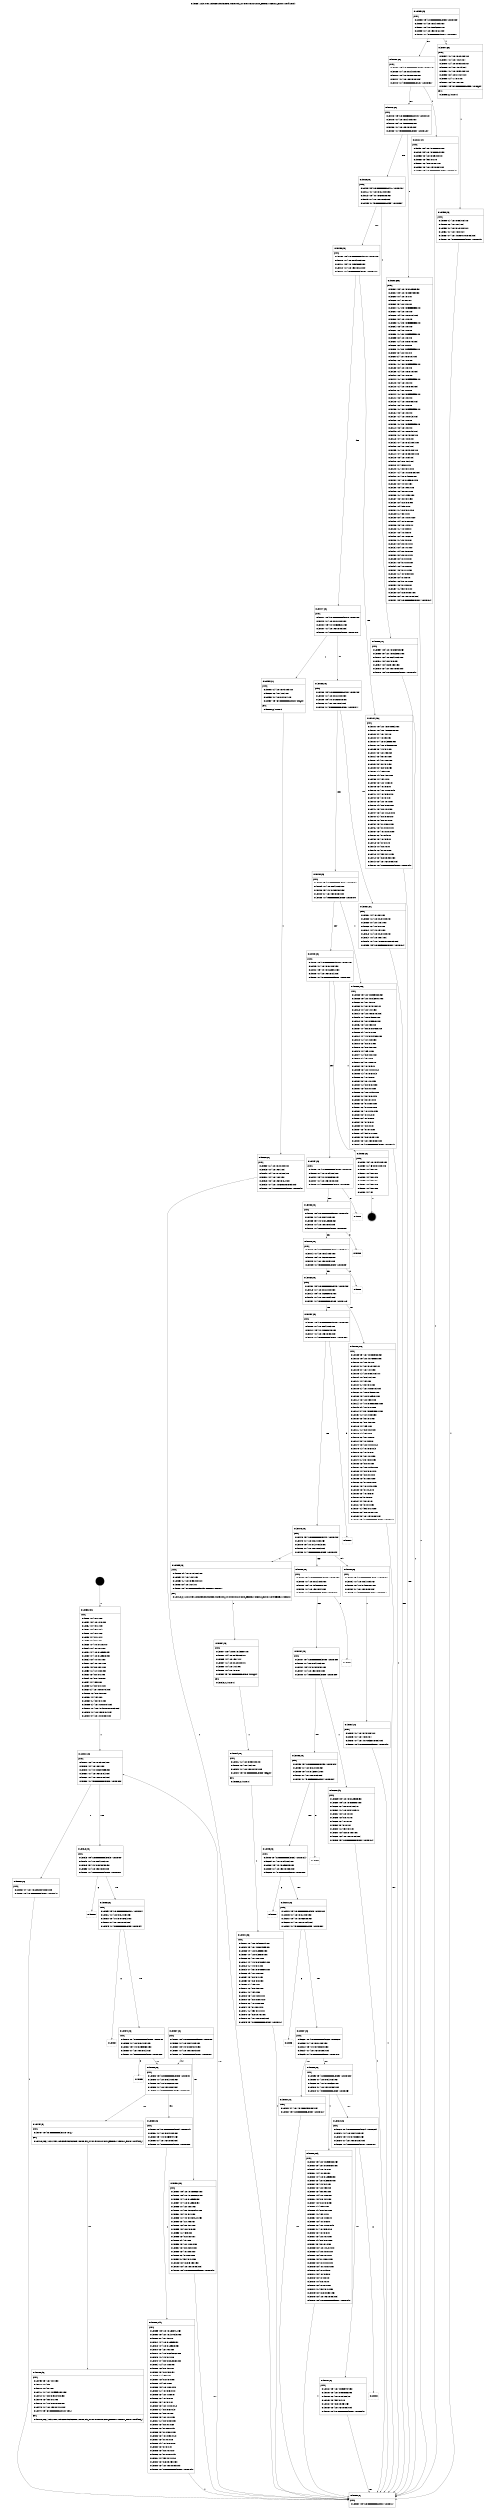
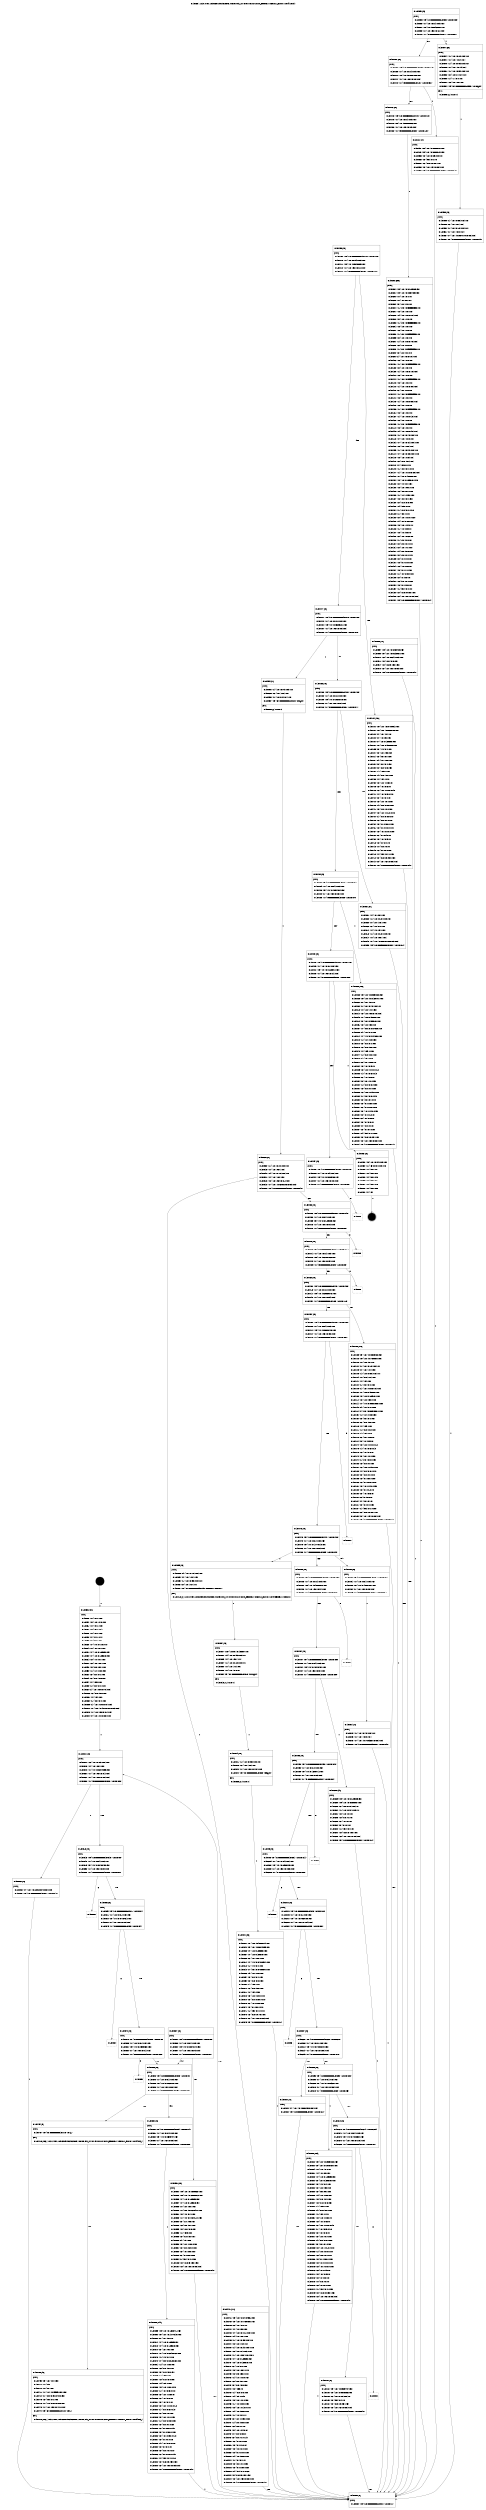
(382, 192) -> none
(328, 1194) -> (305, 1197)
none -> (245, 2396)
